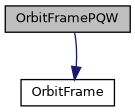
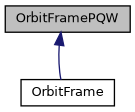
(76, 49) -> (59, 63)
